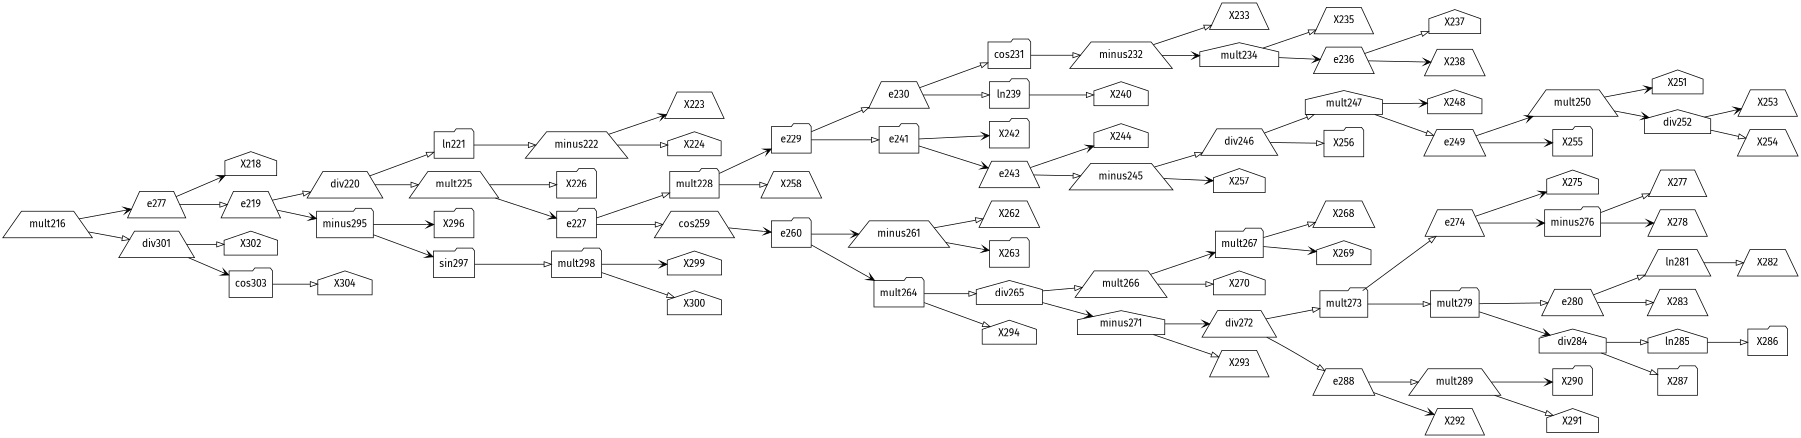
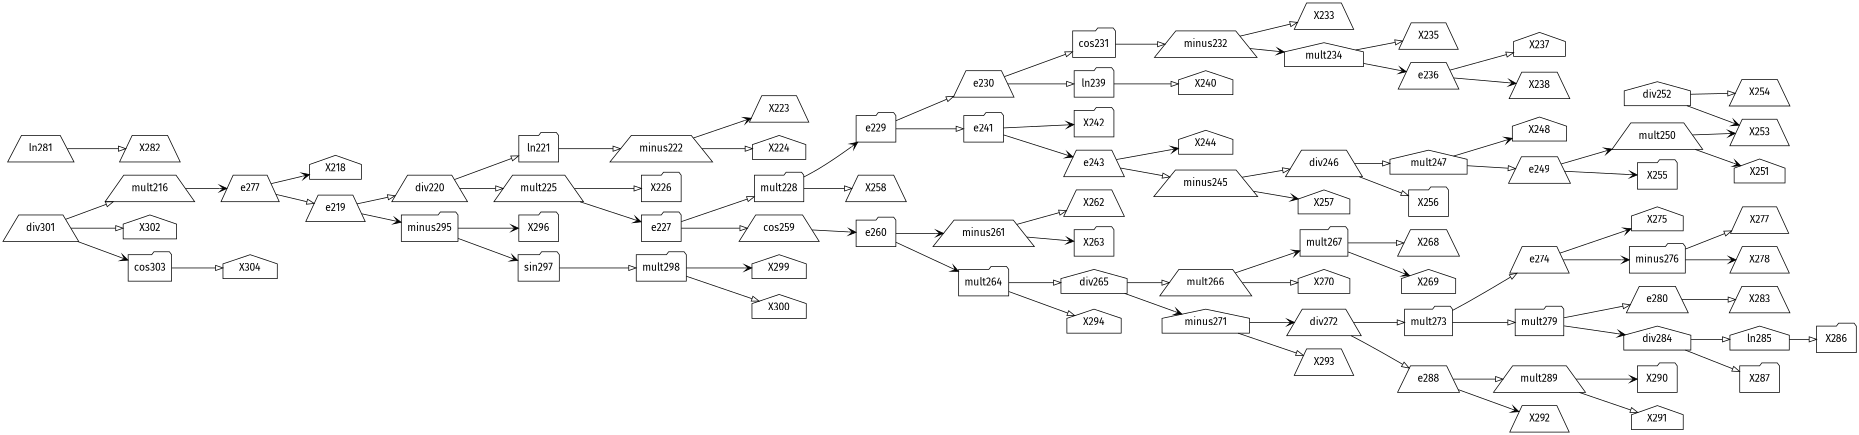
(1628, 114) -> (1710, 134)
(105, 235) -> (86, 212)
(1616, 286) -> none
